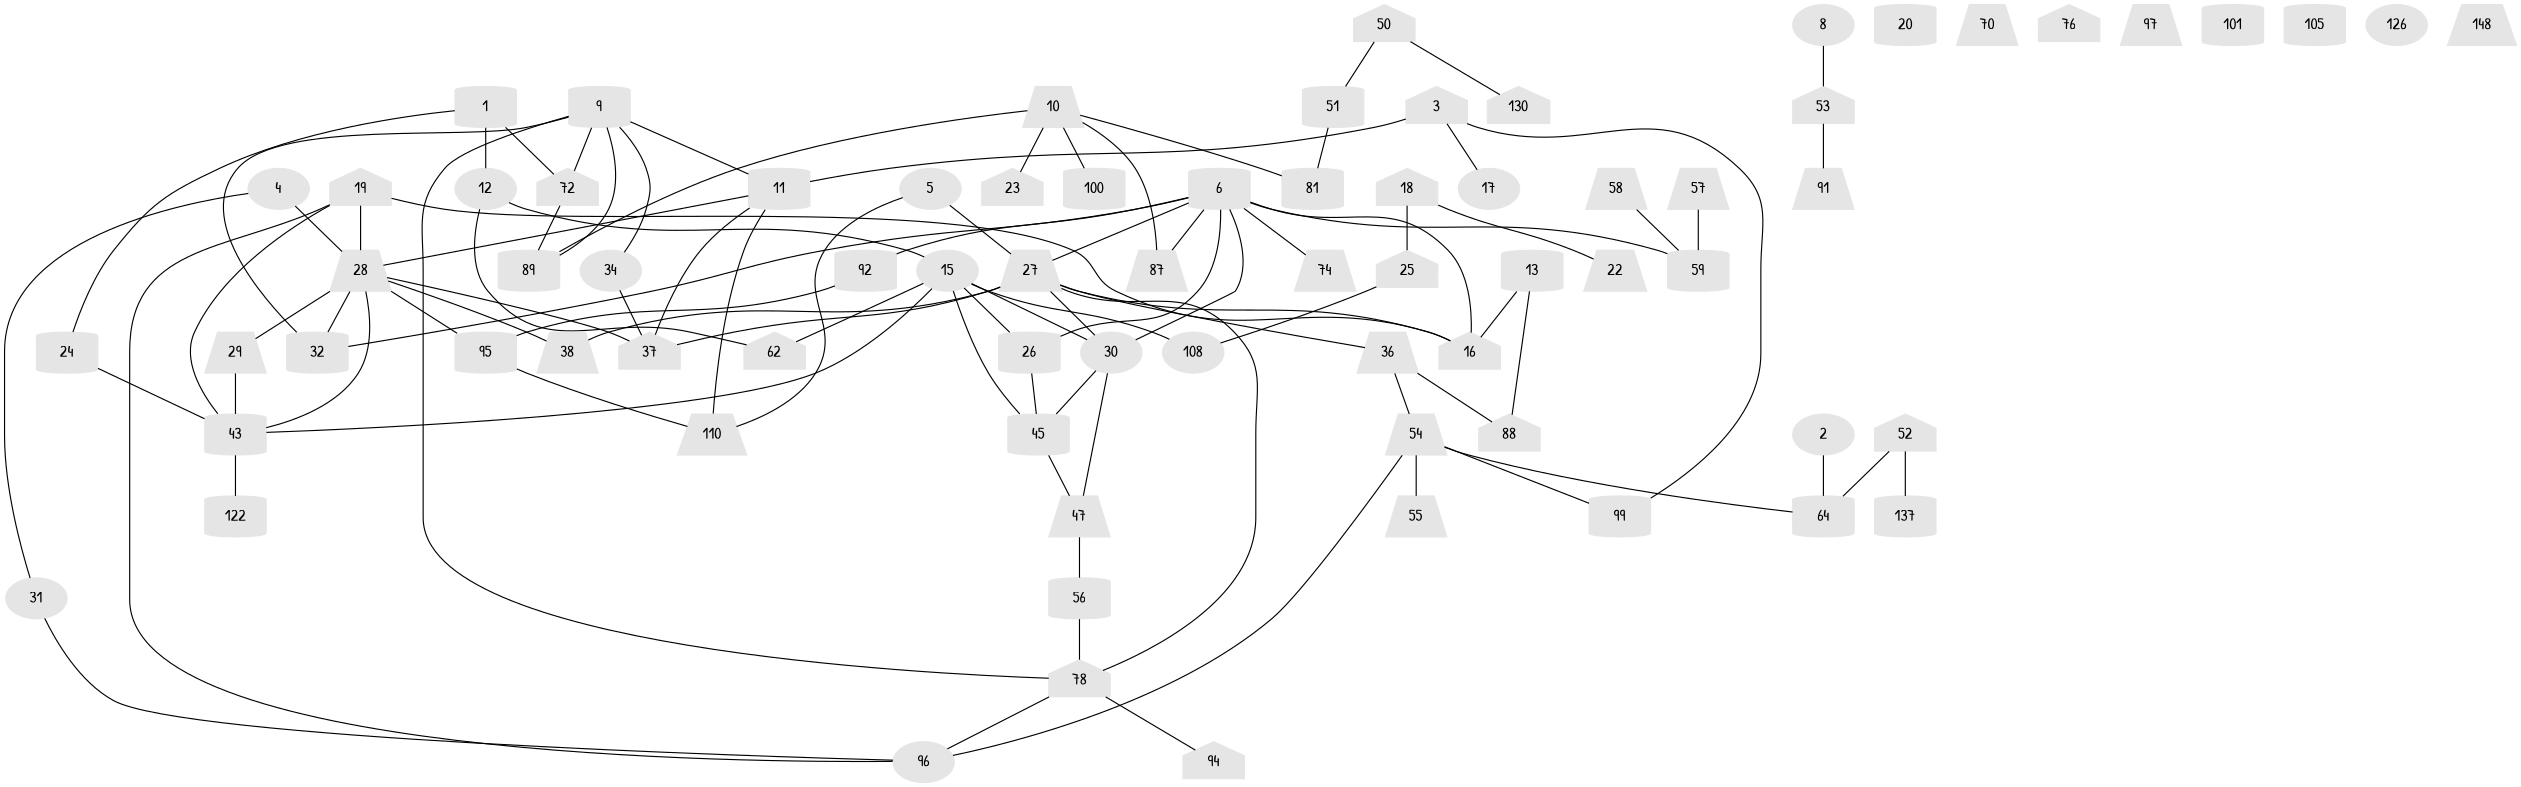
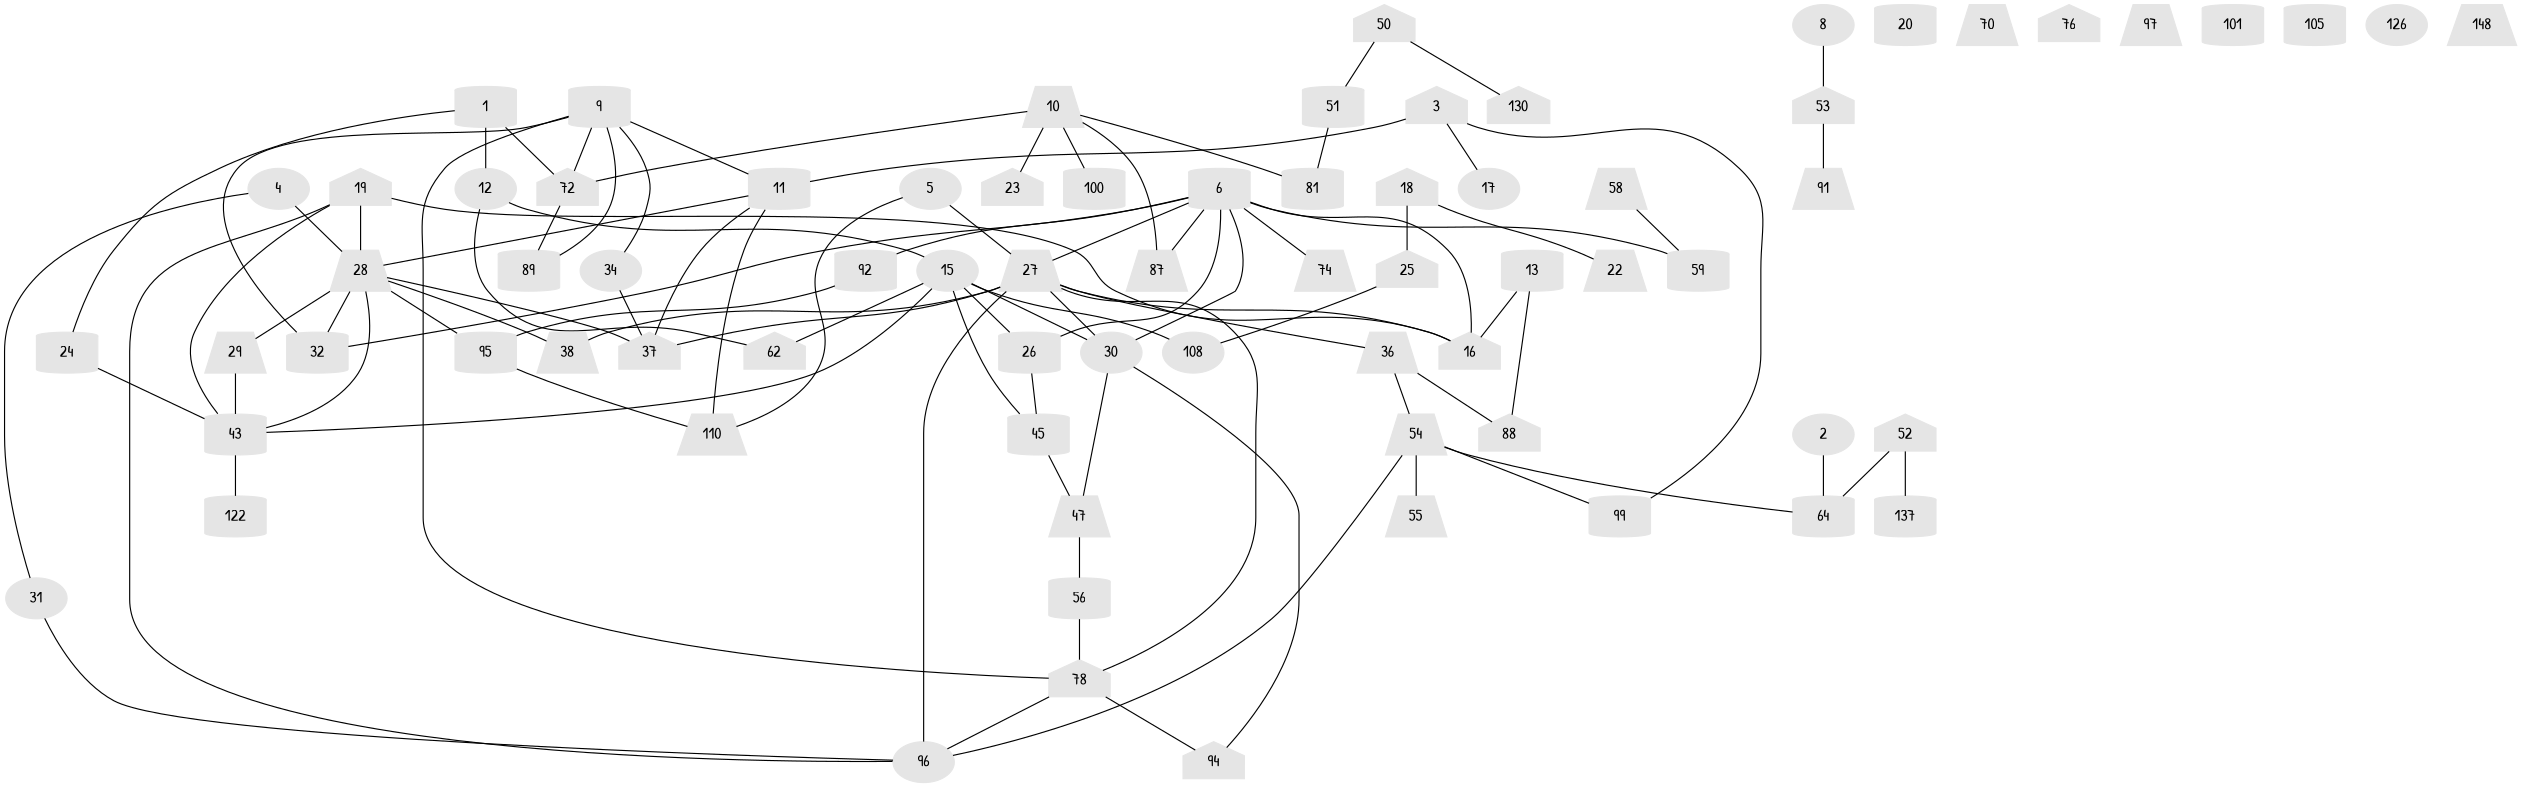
(785, 154) -> (811, 143)
(1698, 189) -> none
(1076, 392) -> (1299, 528)
none -> (924, 503)
